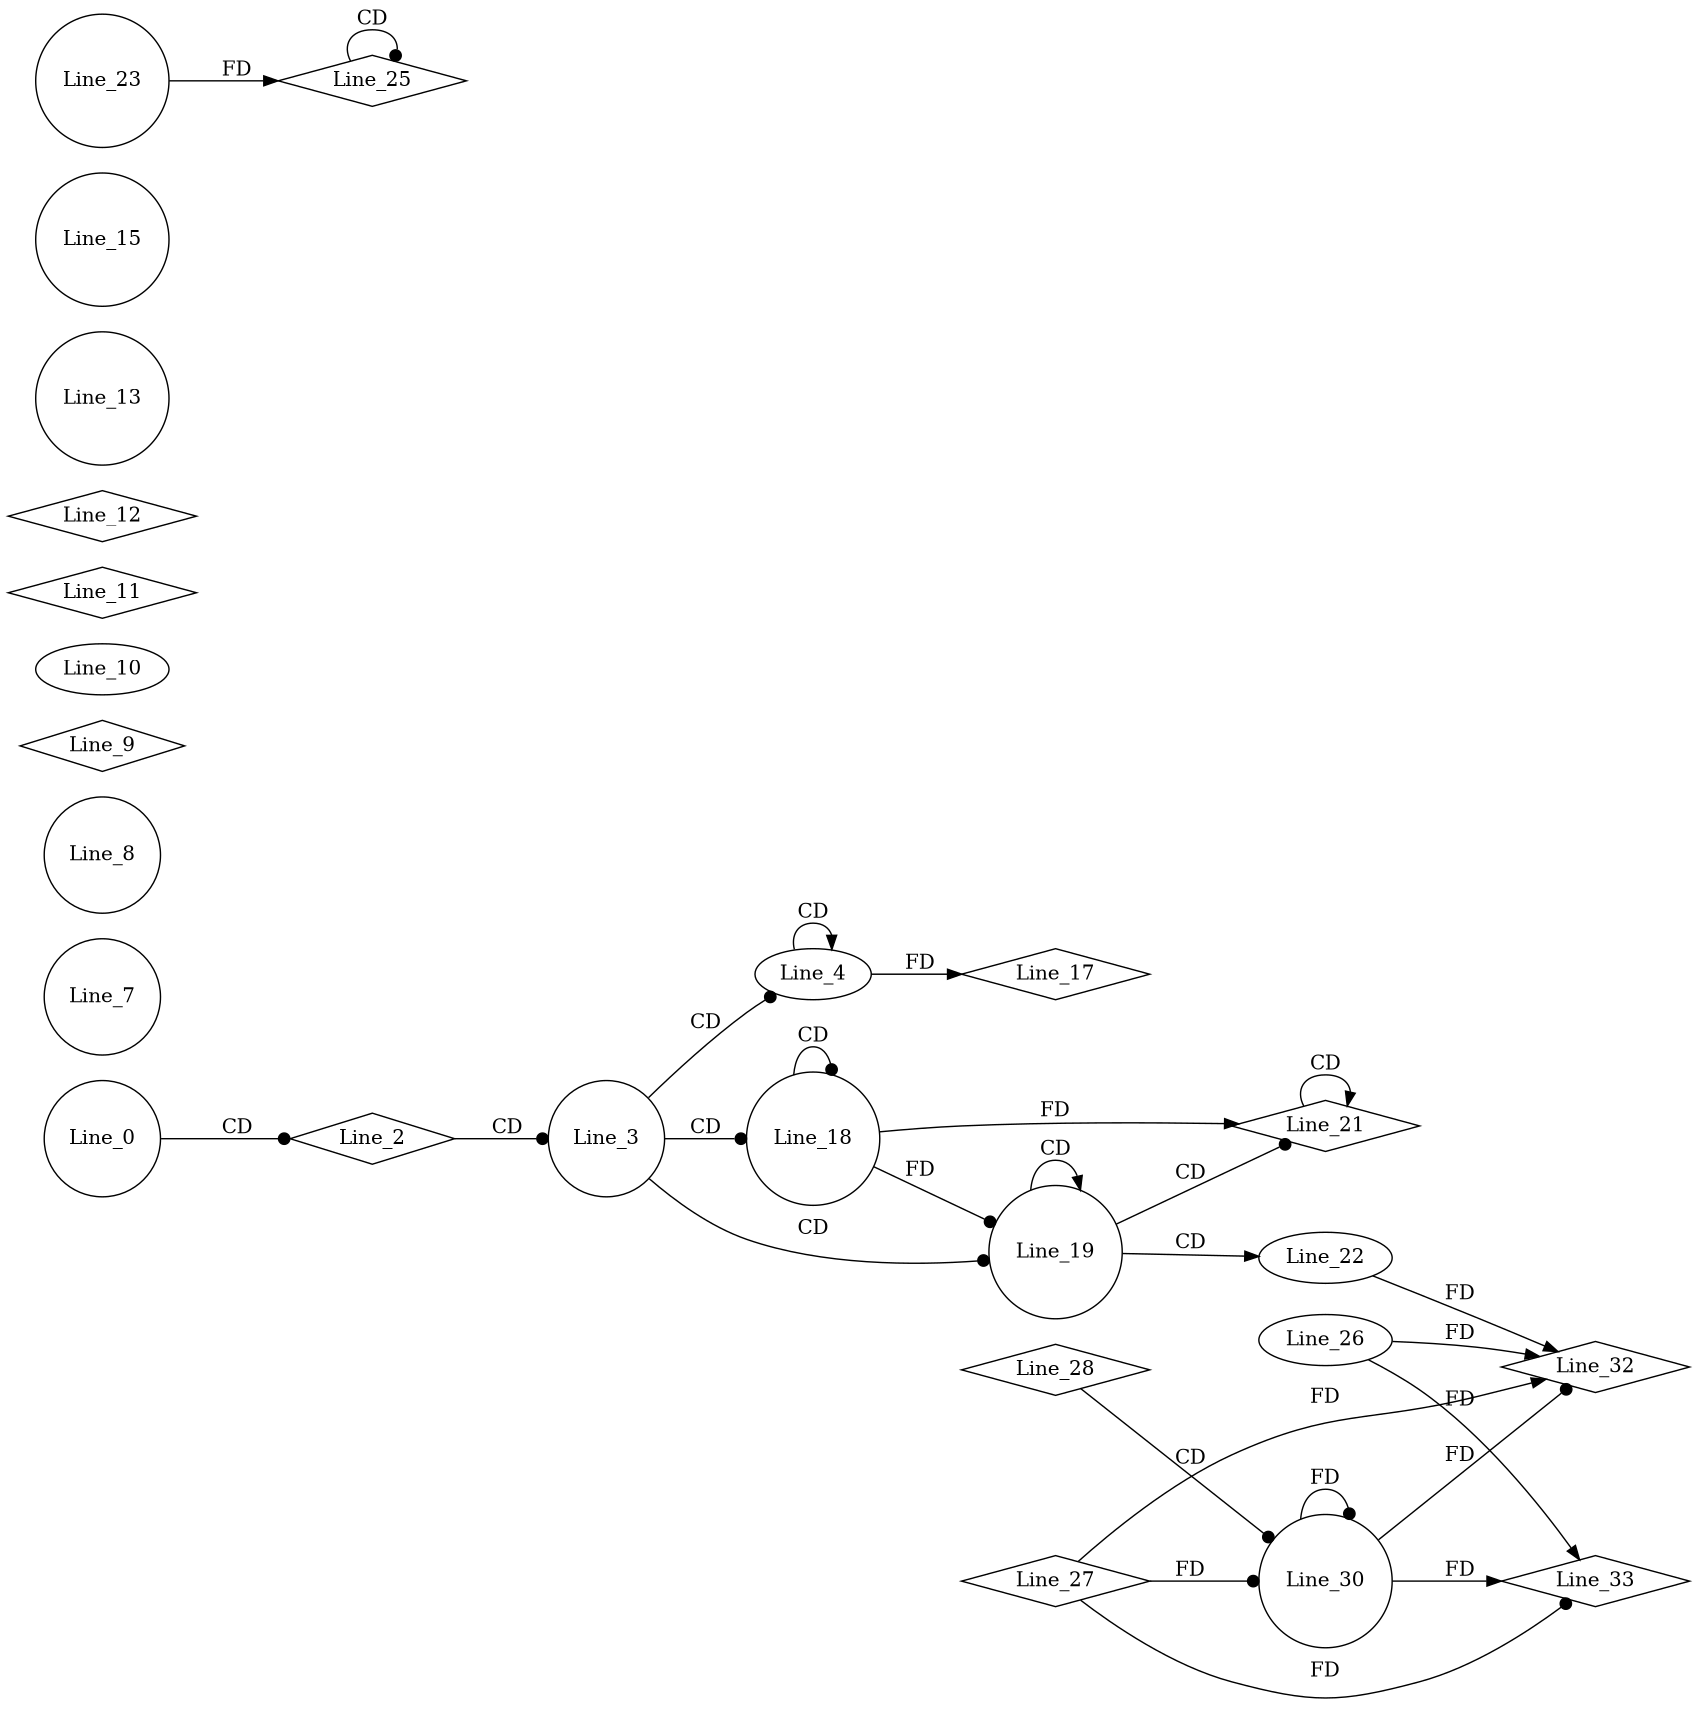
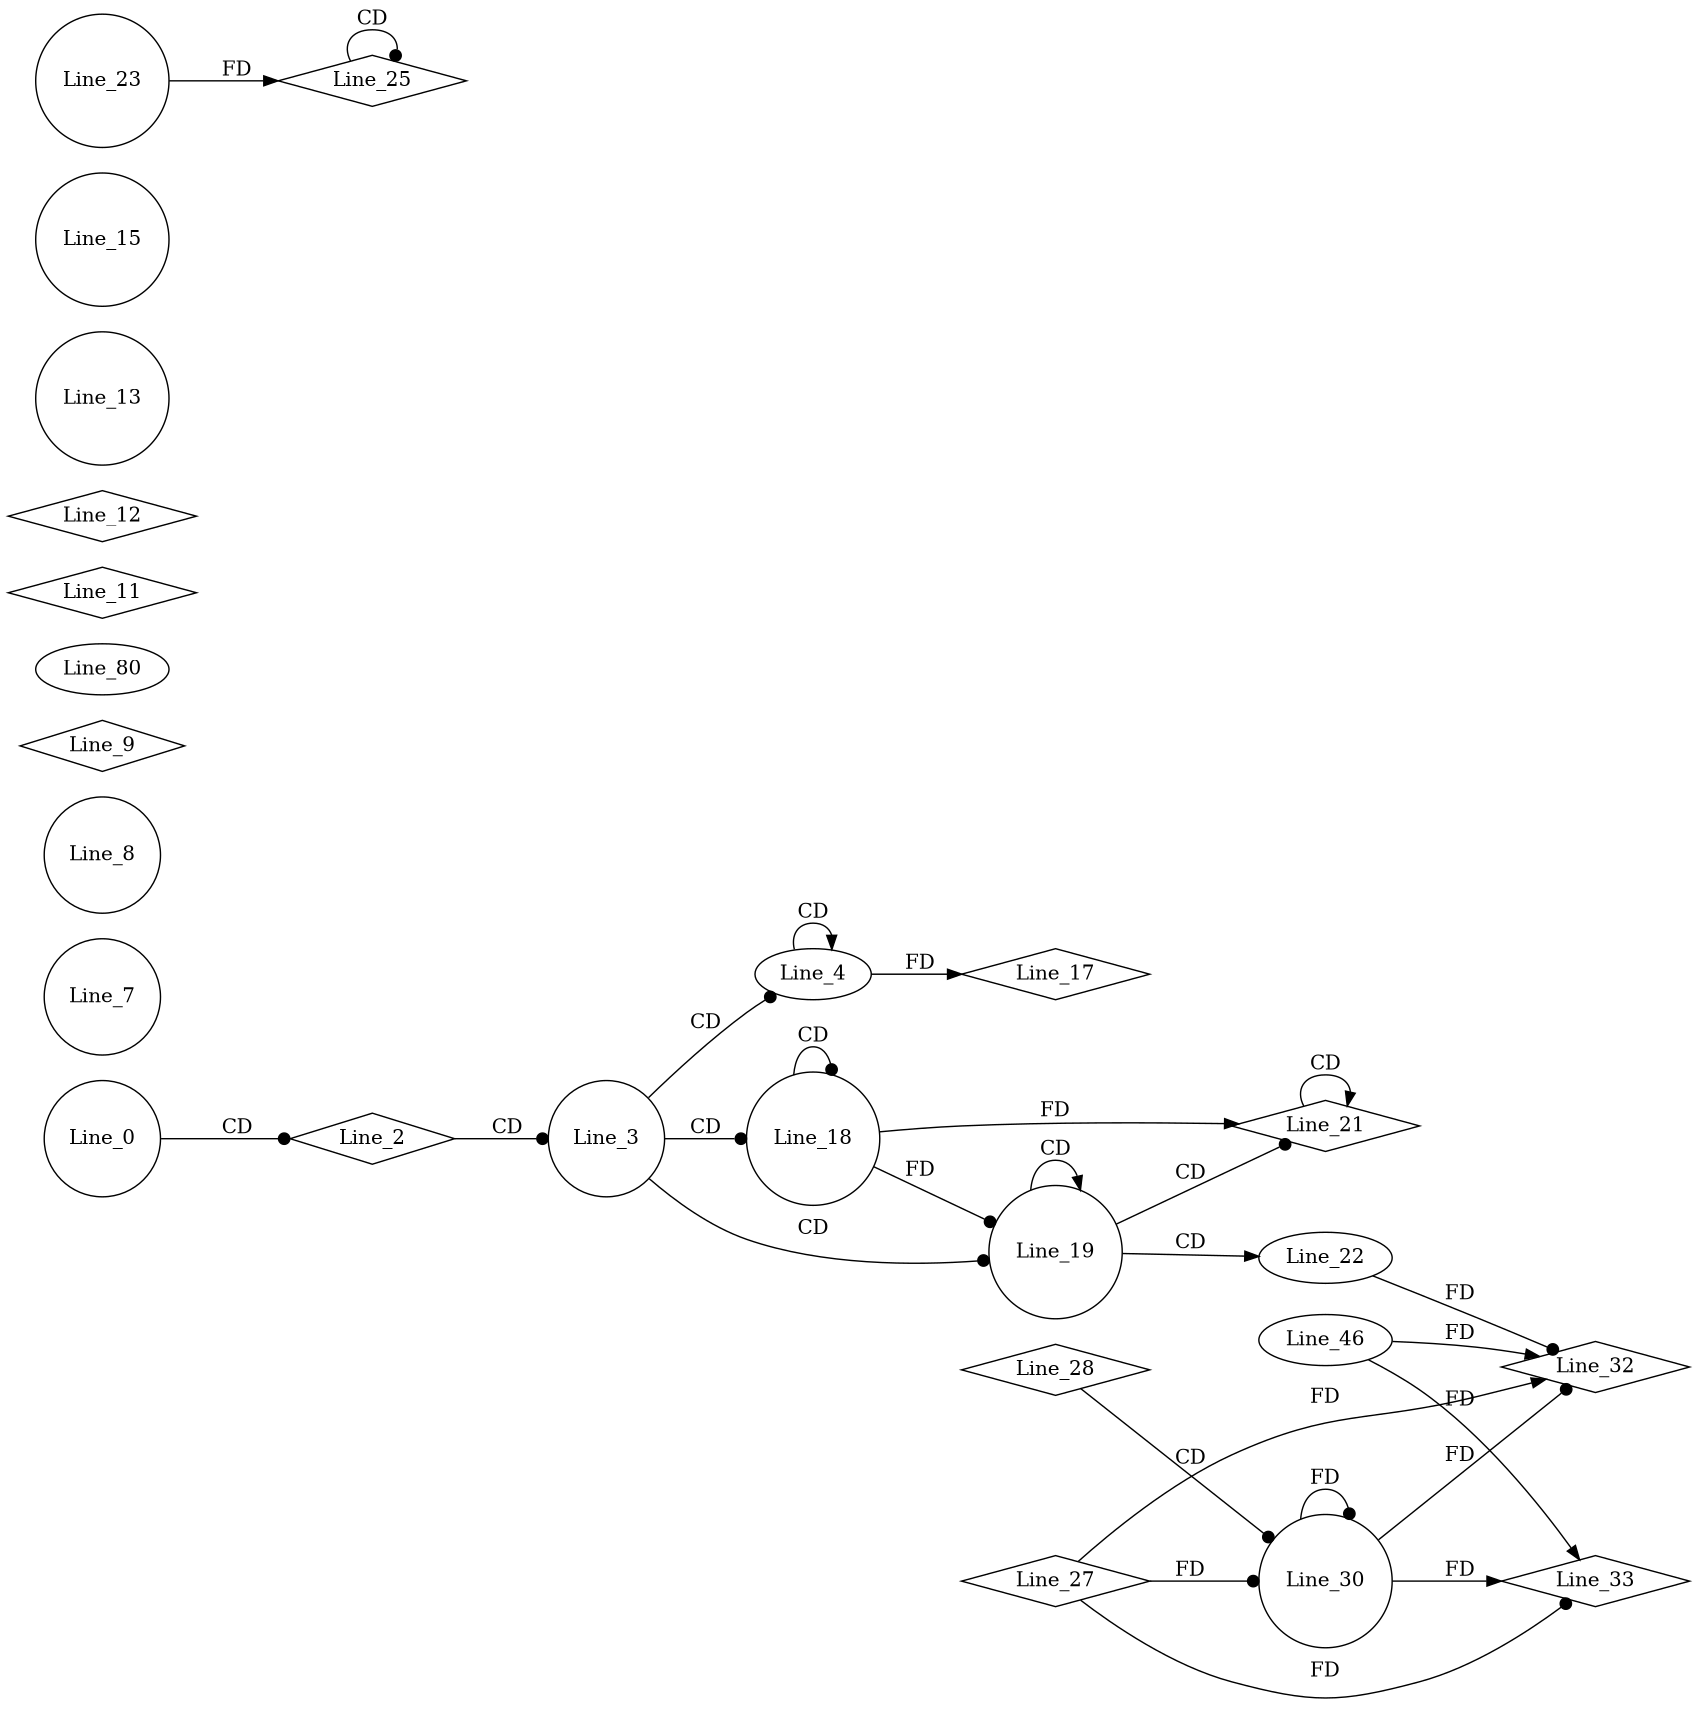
(102, 669) -> (102, 669)
(1460, 1311) -> (1460, 1311)
(1326, 1340) -> (1326, 1340)
